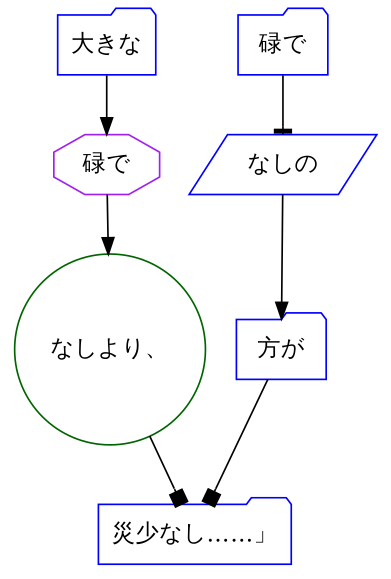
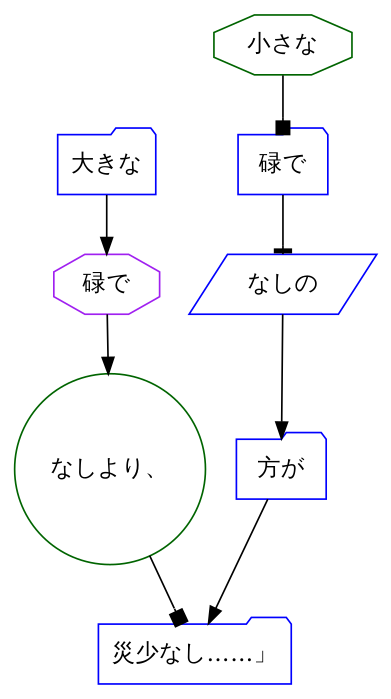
none -> (283, 45)
(242, 434) -> (242, 554)
